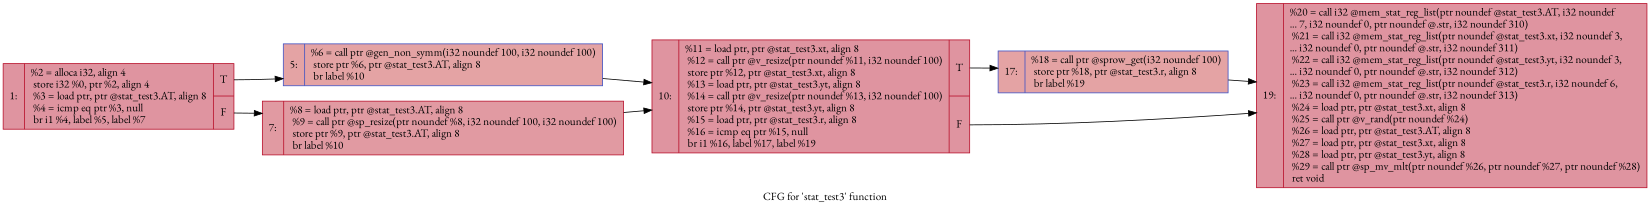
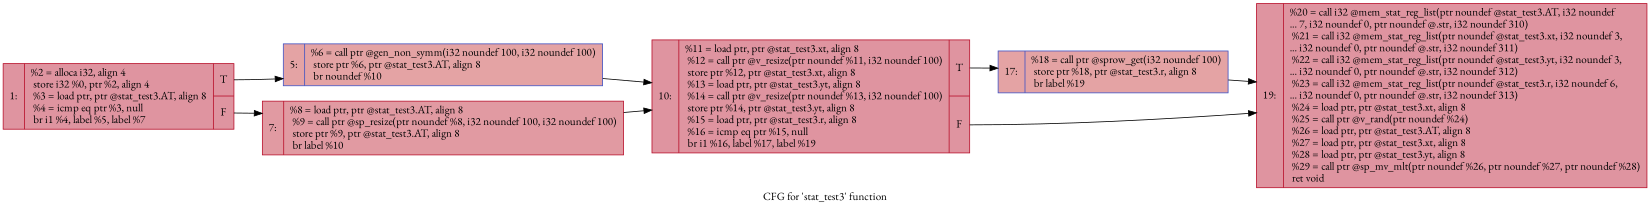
(338, 76) -> (347, 76)
